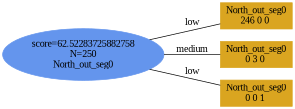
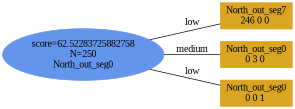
(256, 16) -> (256, 16)
